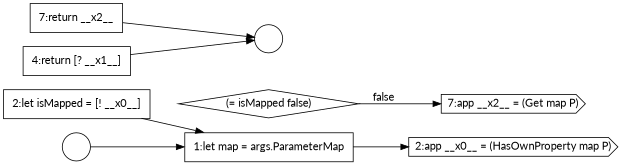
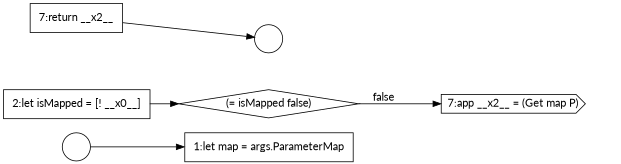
(76, 61) -> none
(169, 124) -> (160, 104)
(513, 147) -> none
